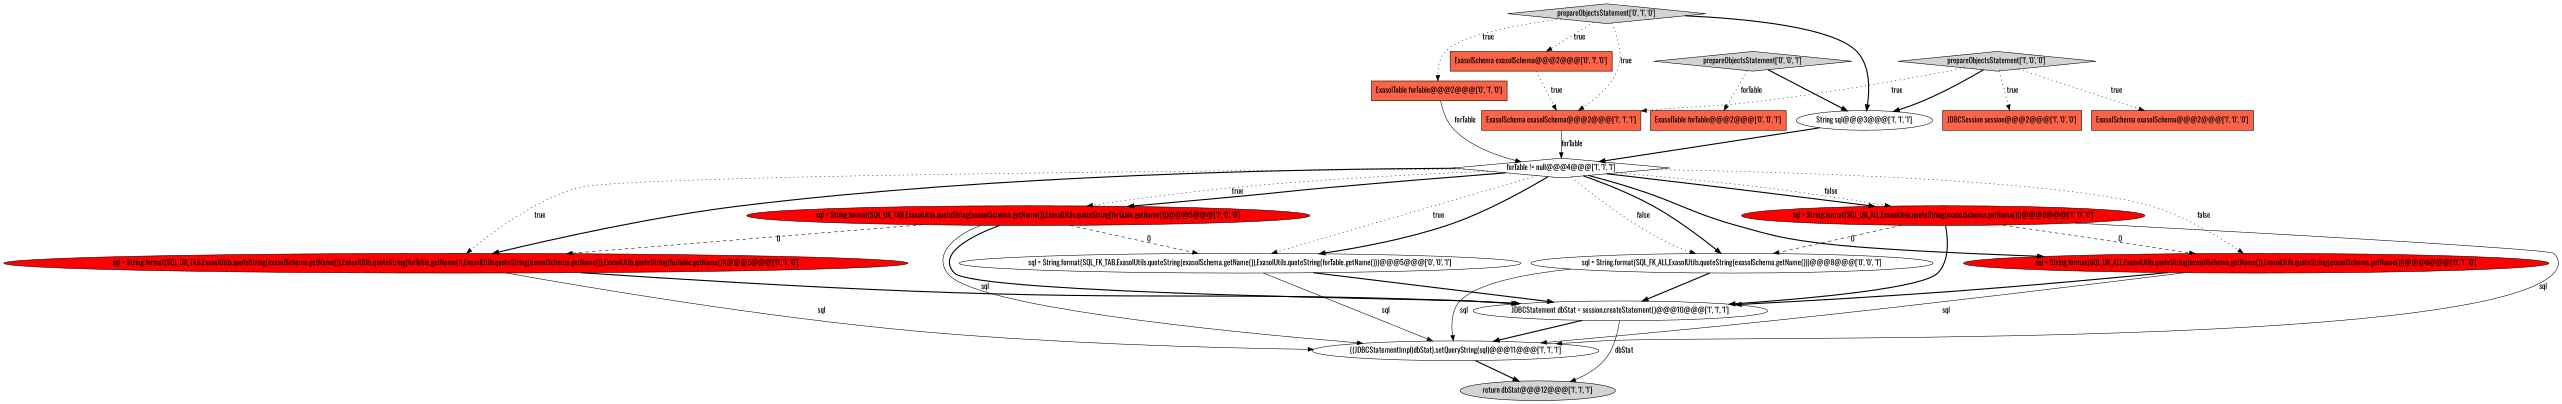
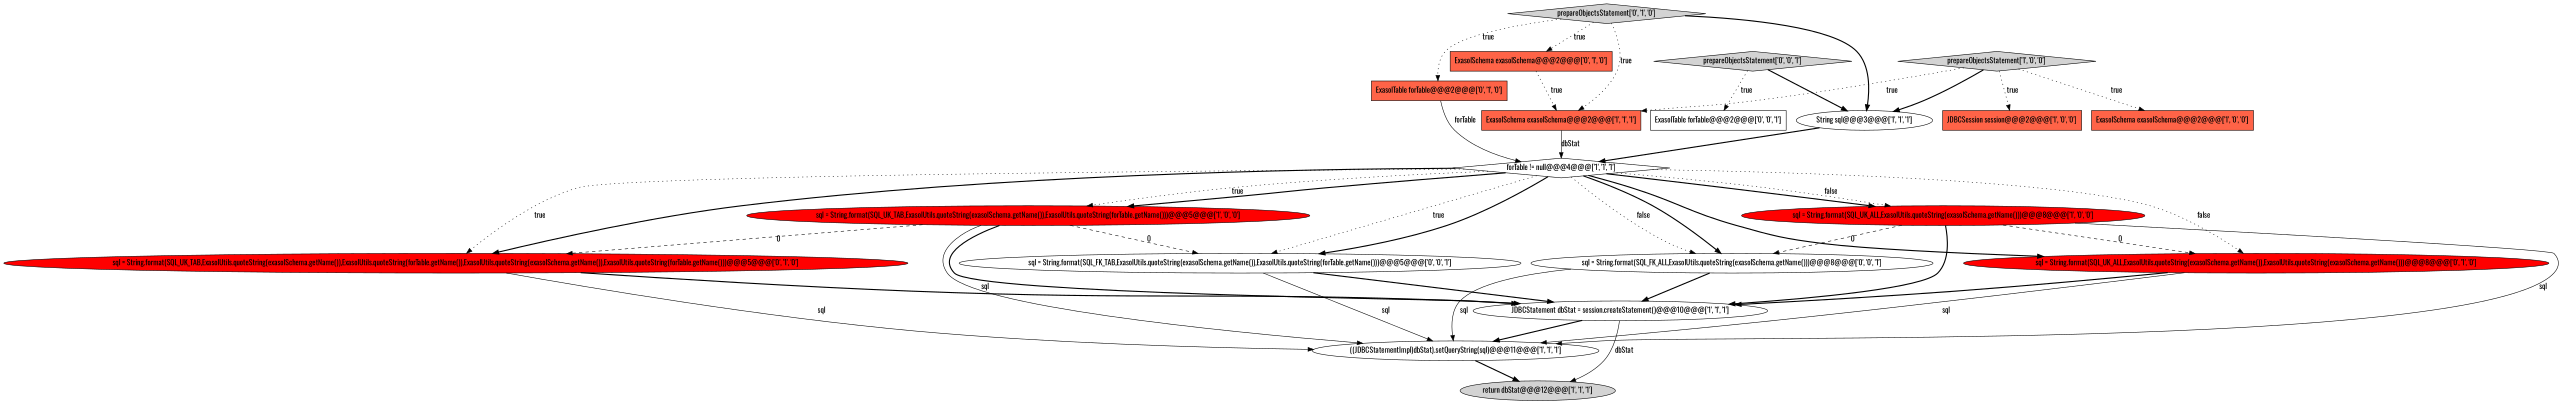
(1752, 91) -> (1747, 91)
(1718, 120) -> (1718, 120)
(1572, 144) -> (1571, 144)
